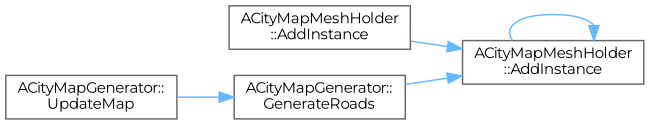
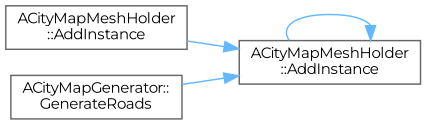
(91, 97) -> none
